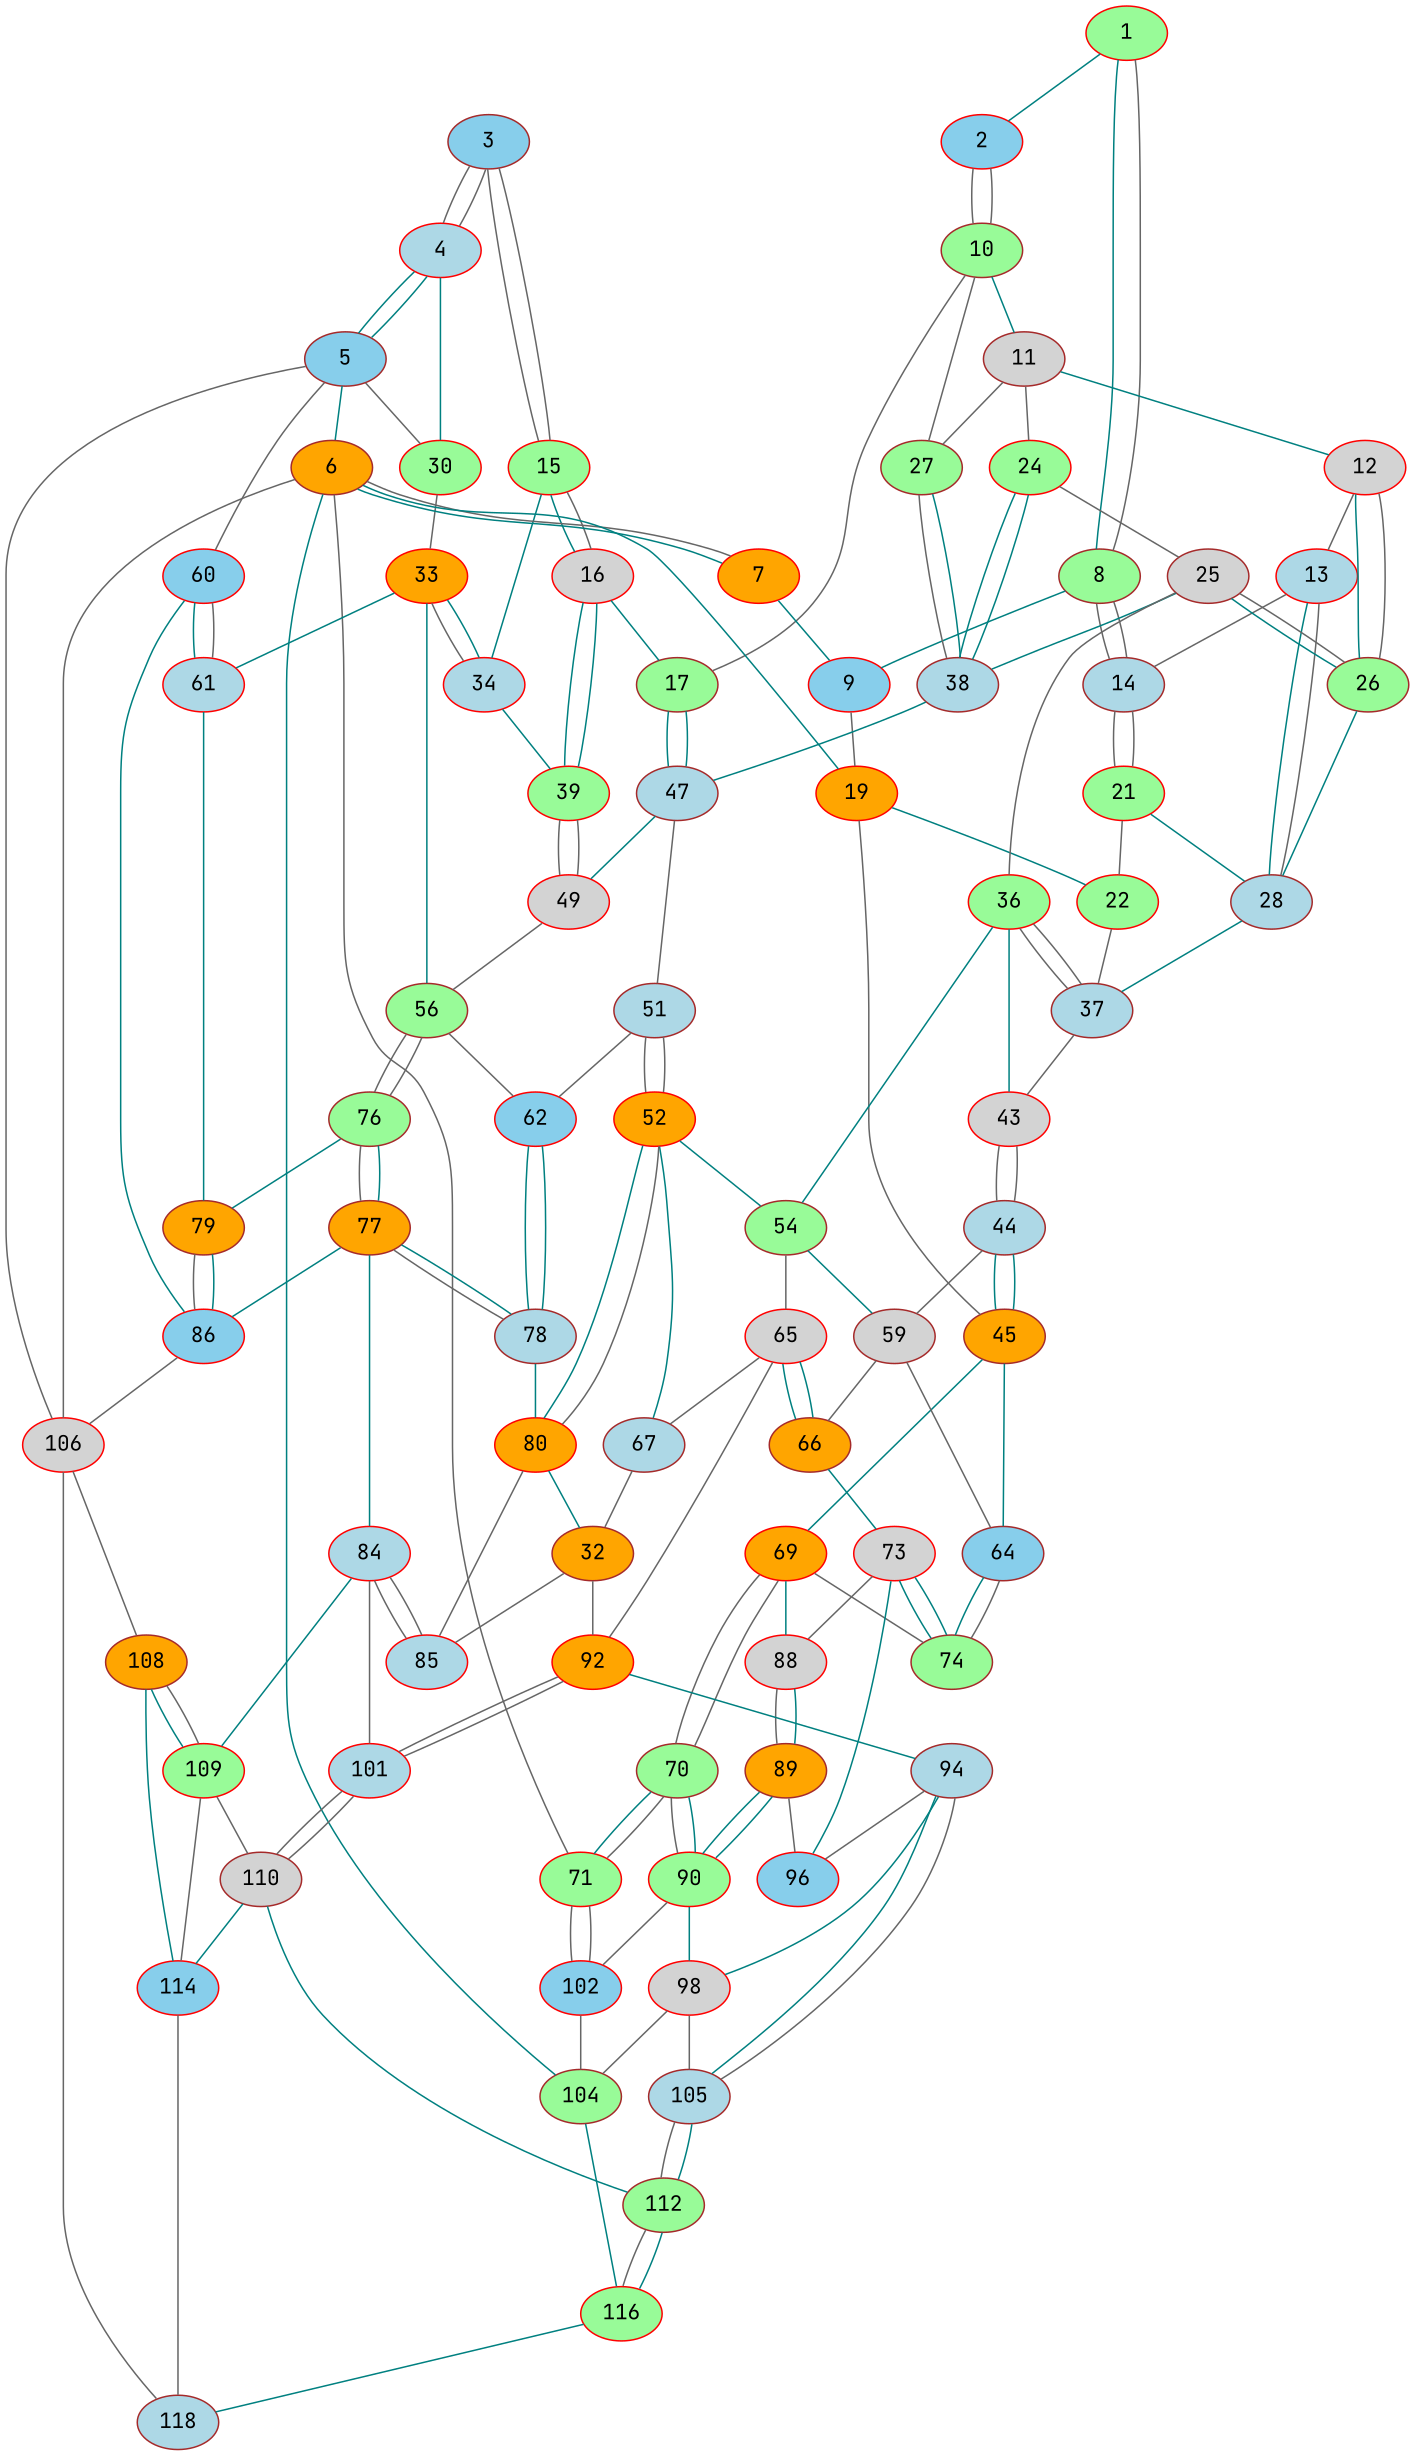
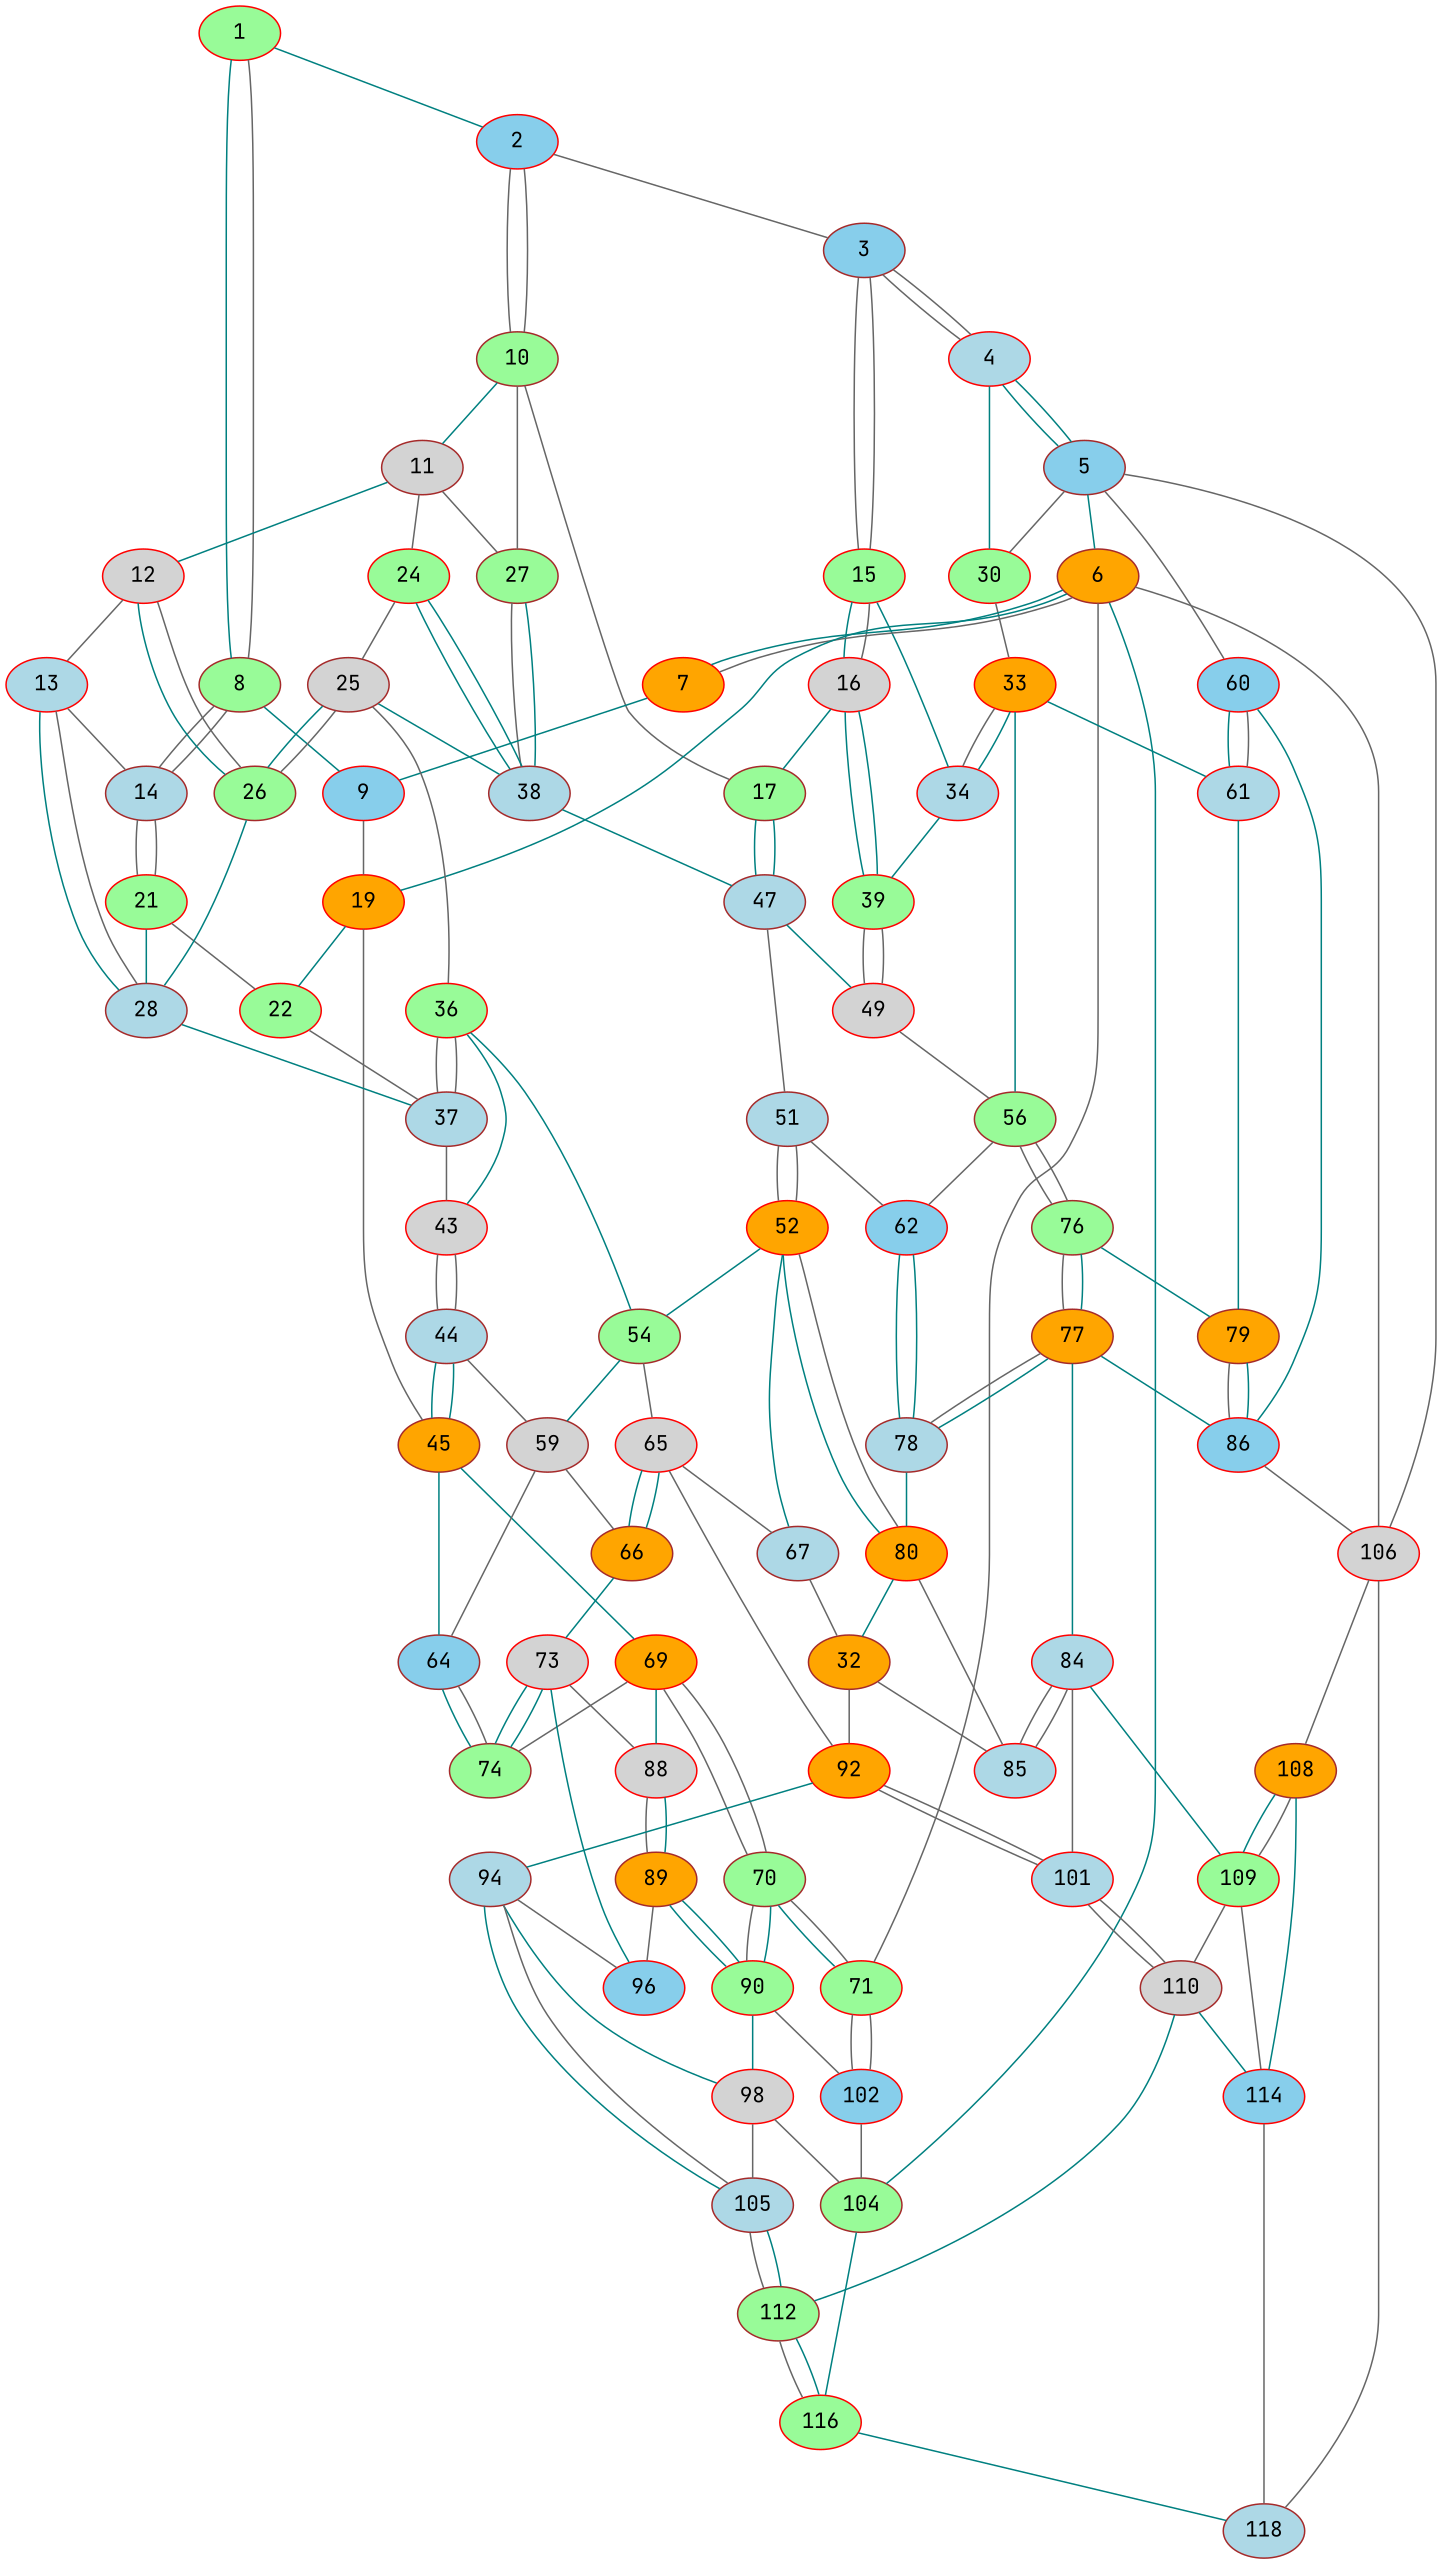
none -> (691, 196)
